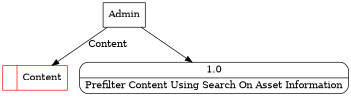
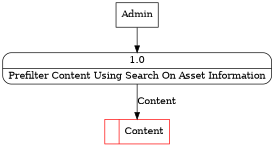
(83, 44) -> (137, 98)
